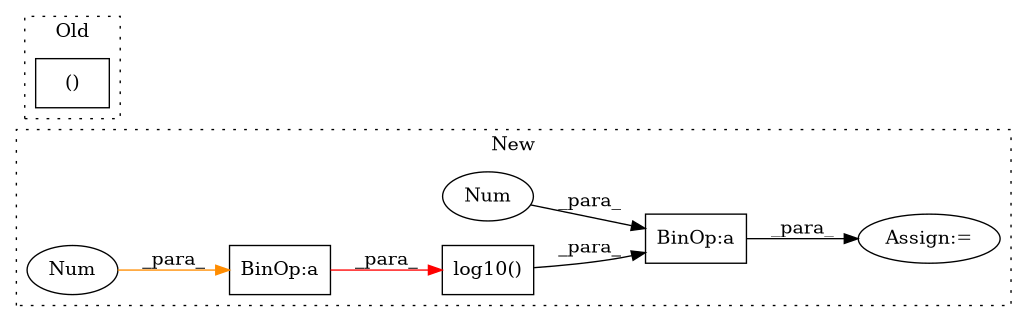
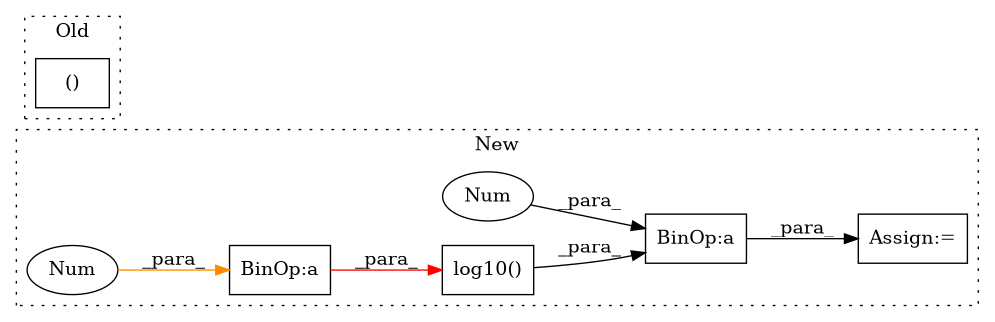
(929, 239) -> (913, 239)
